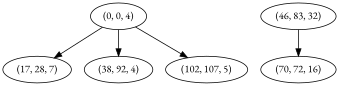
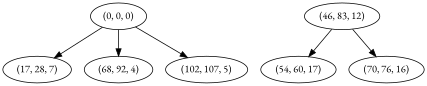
(119, 16) -> (119, 16)
(298, 16) -> (342, 16)
(119, 70) -> (119, 70)
(298, 70) -> (387, 70)
none -> (298, 70)
